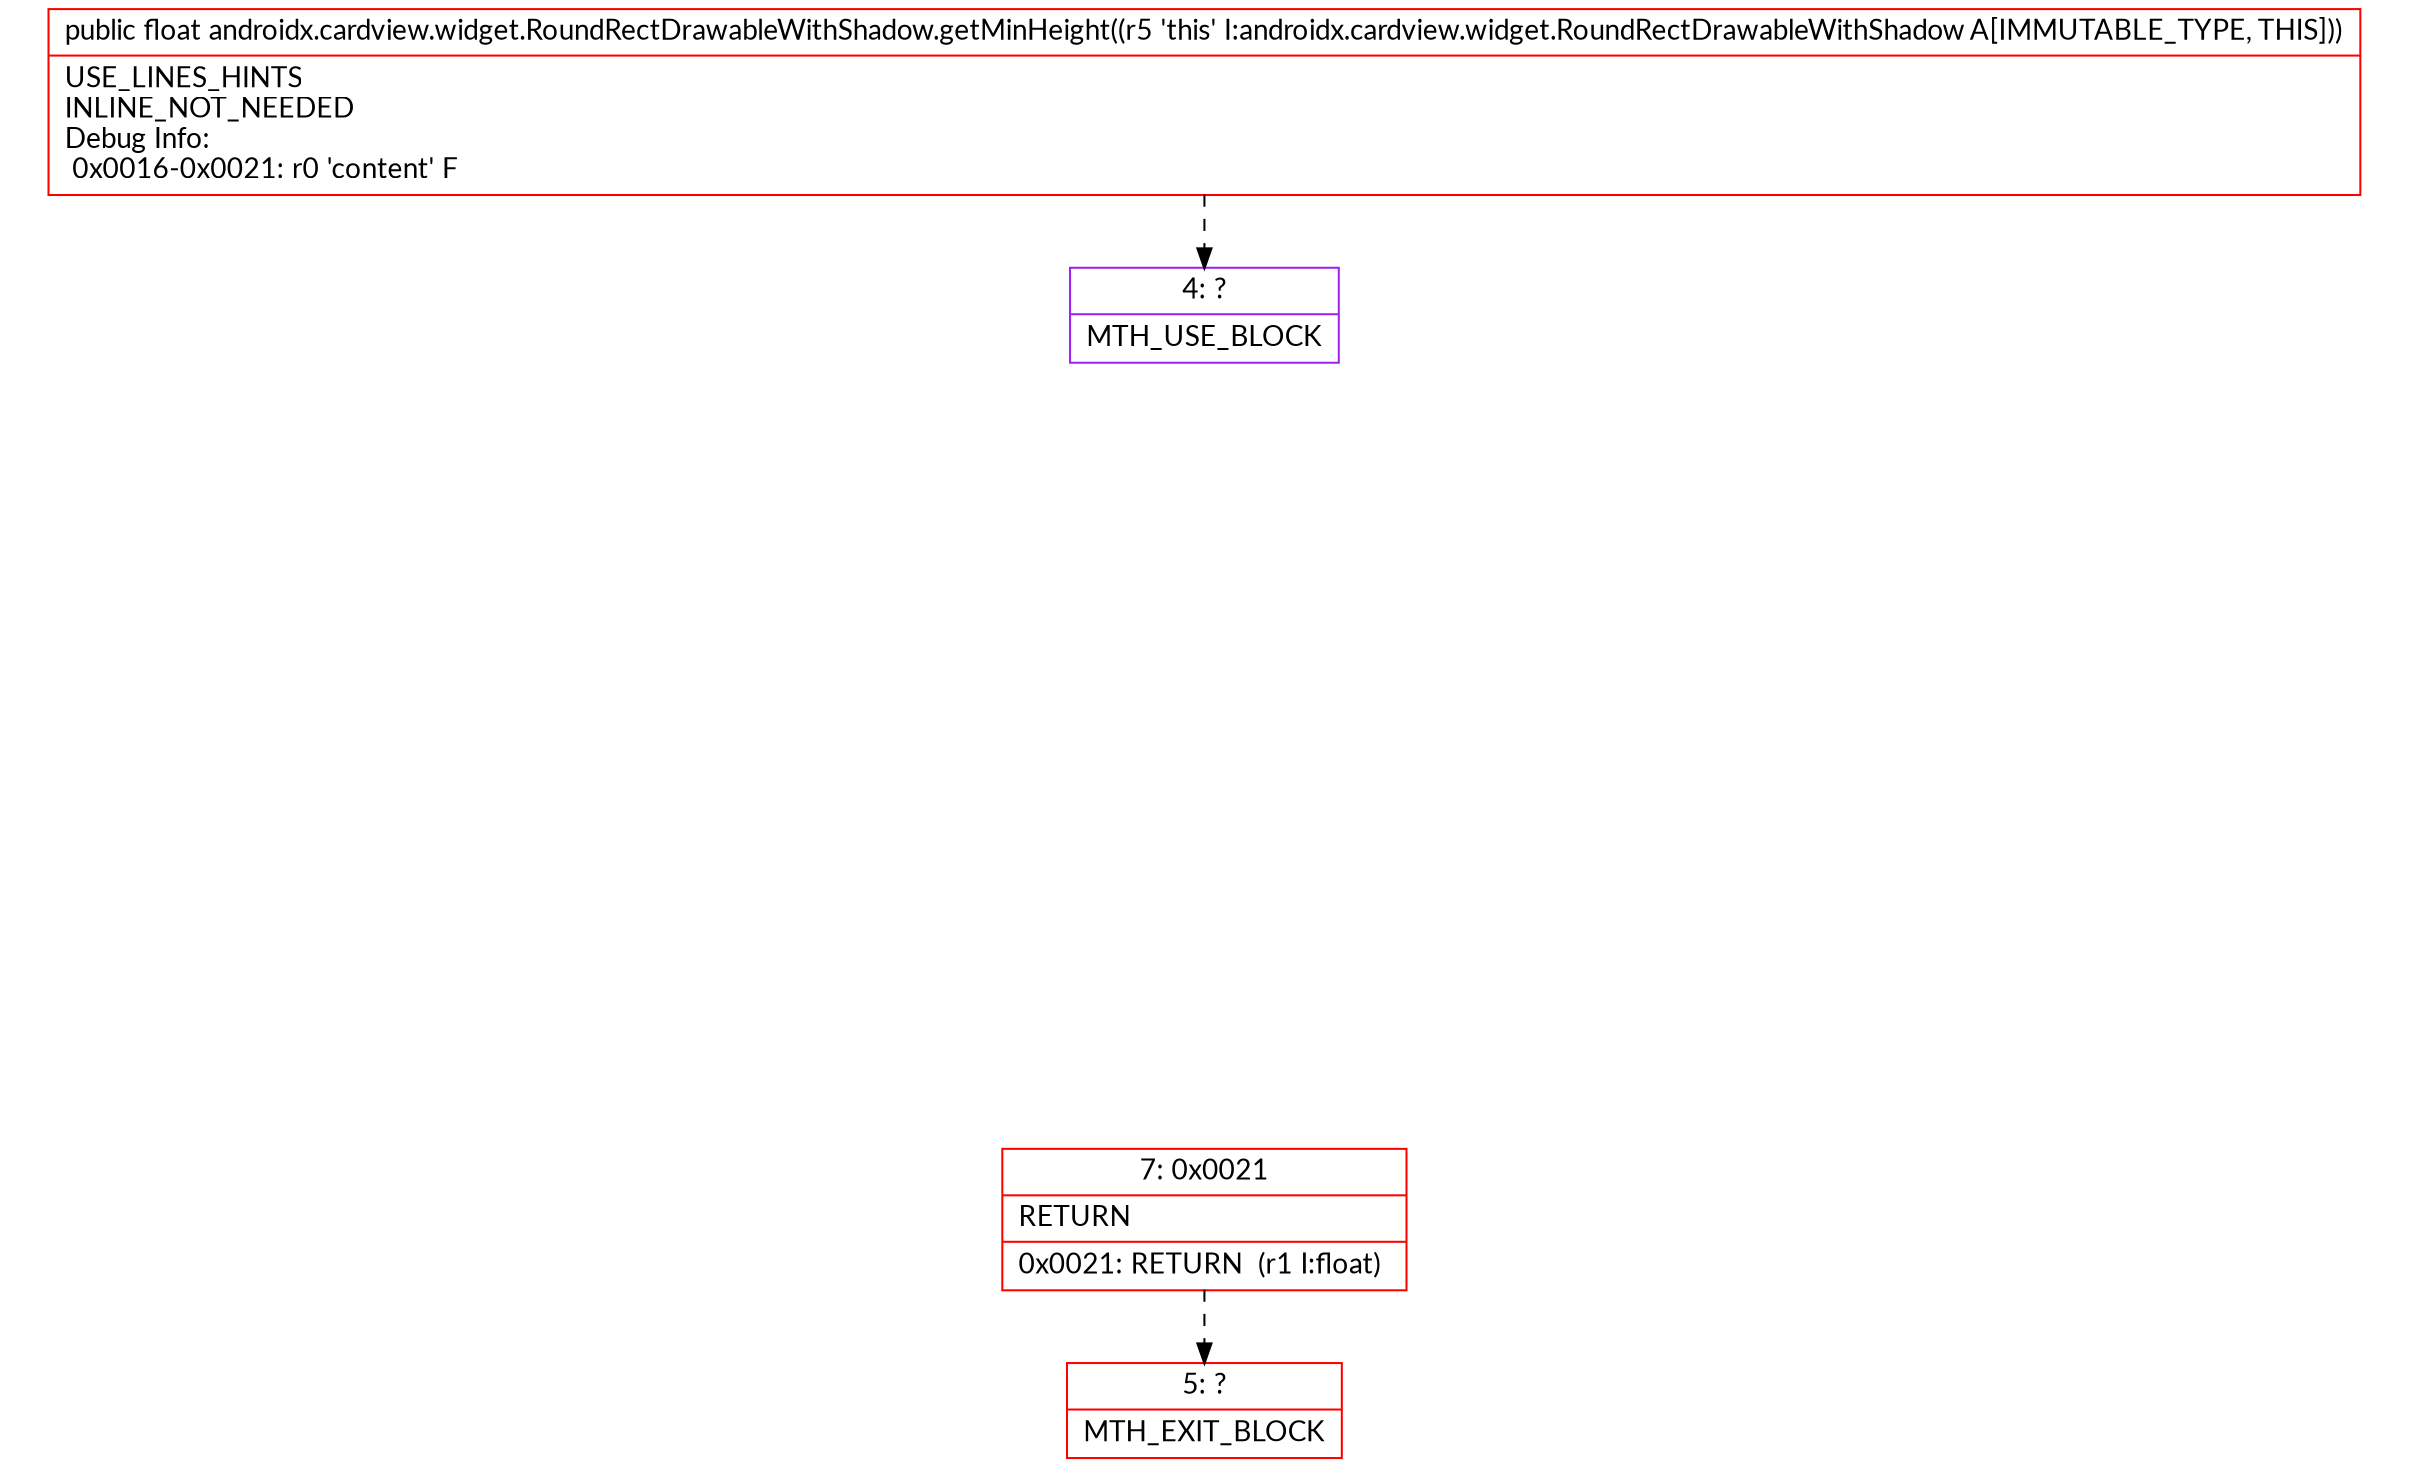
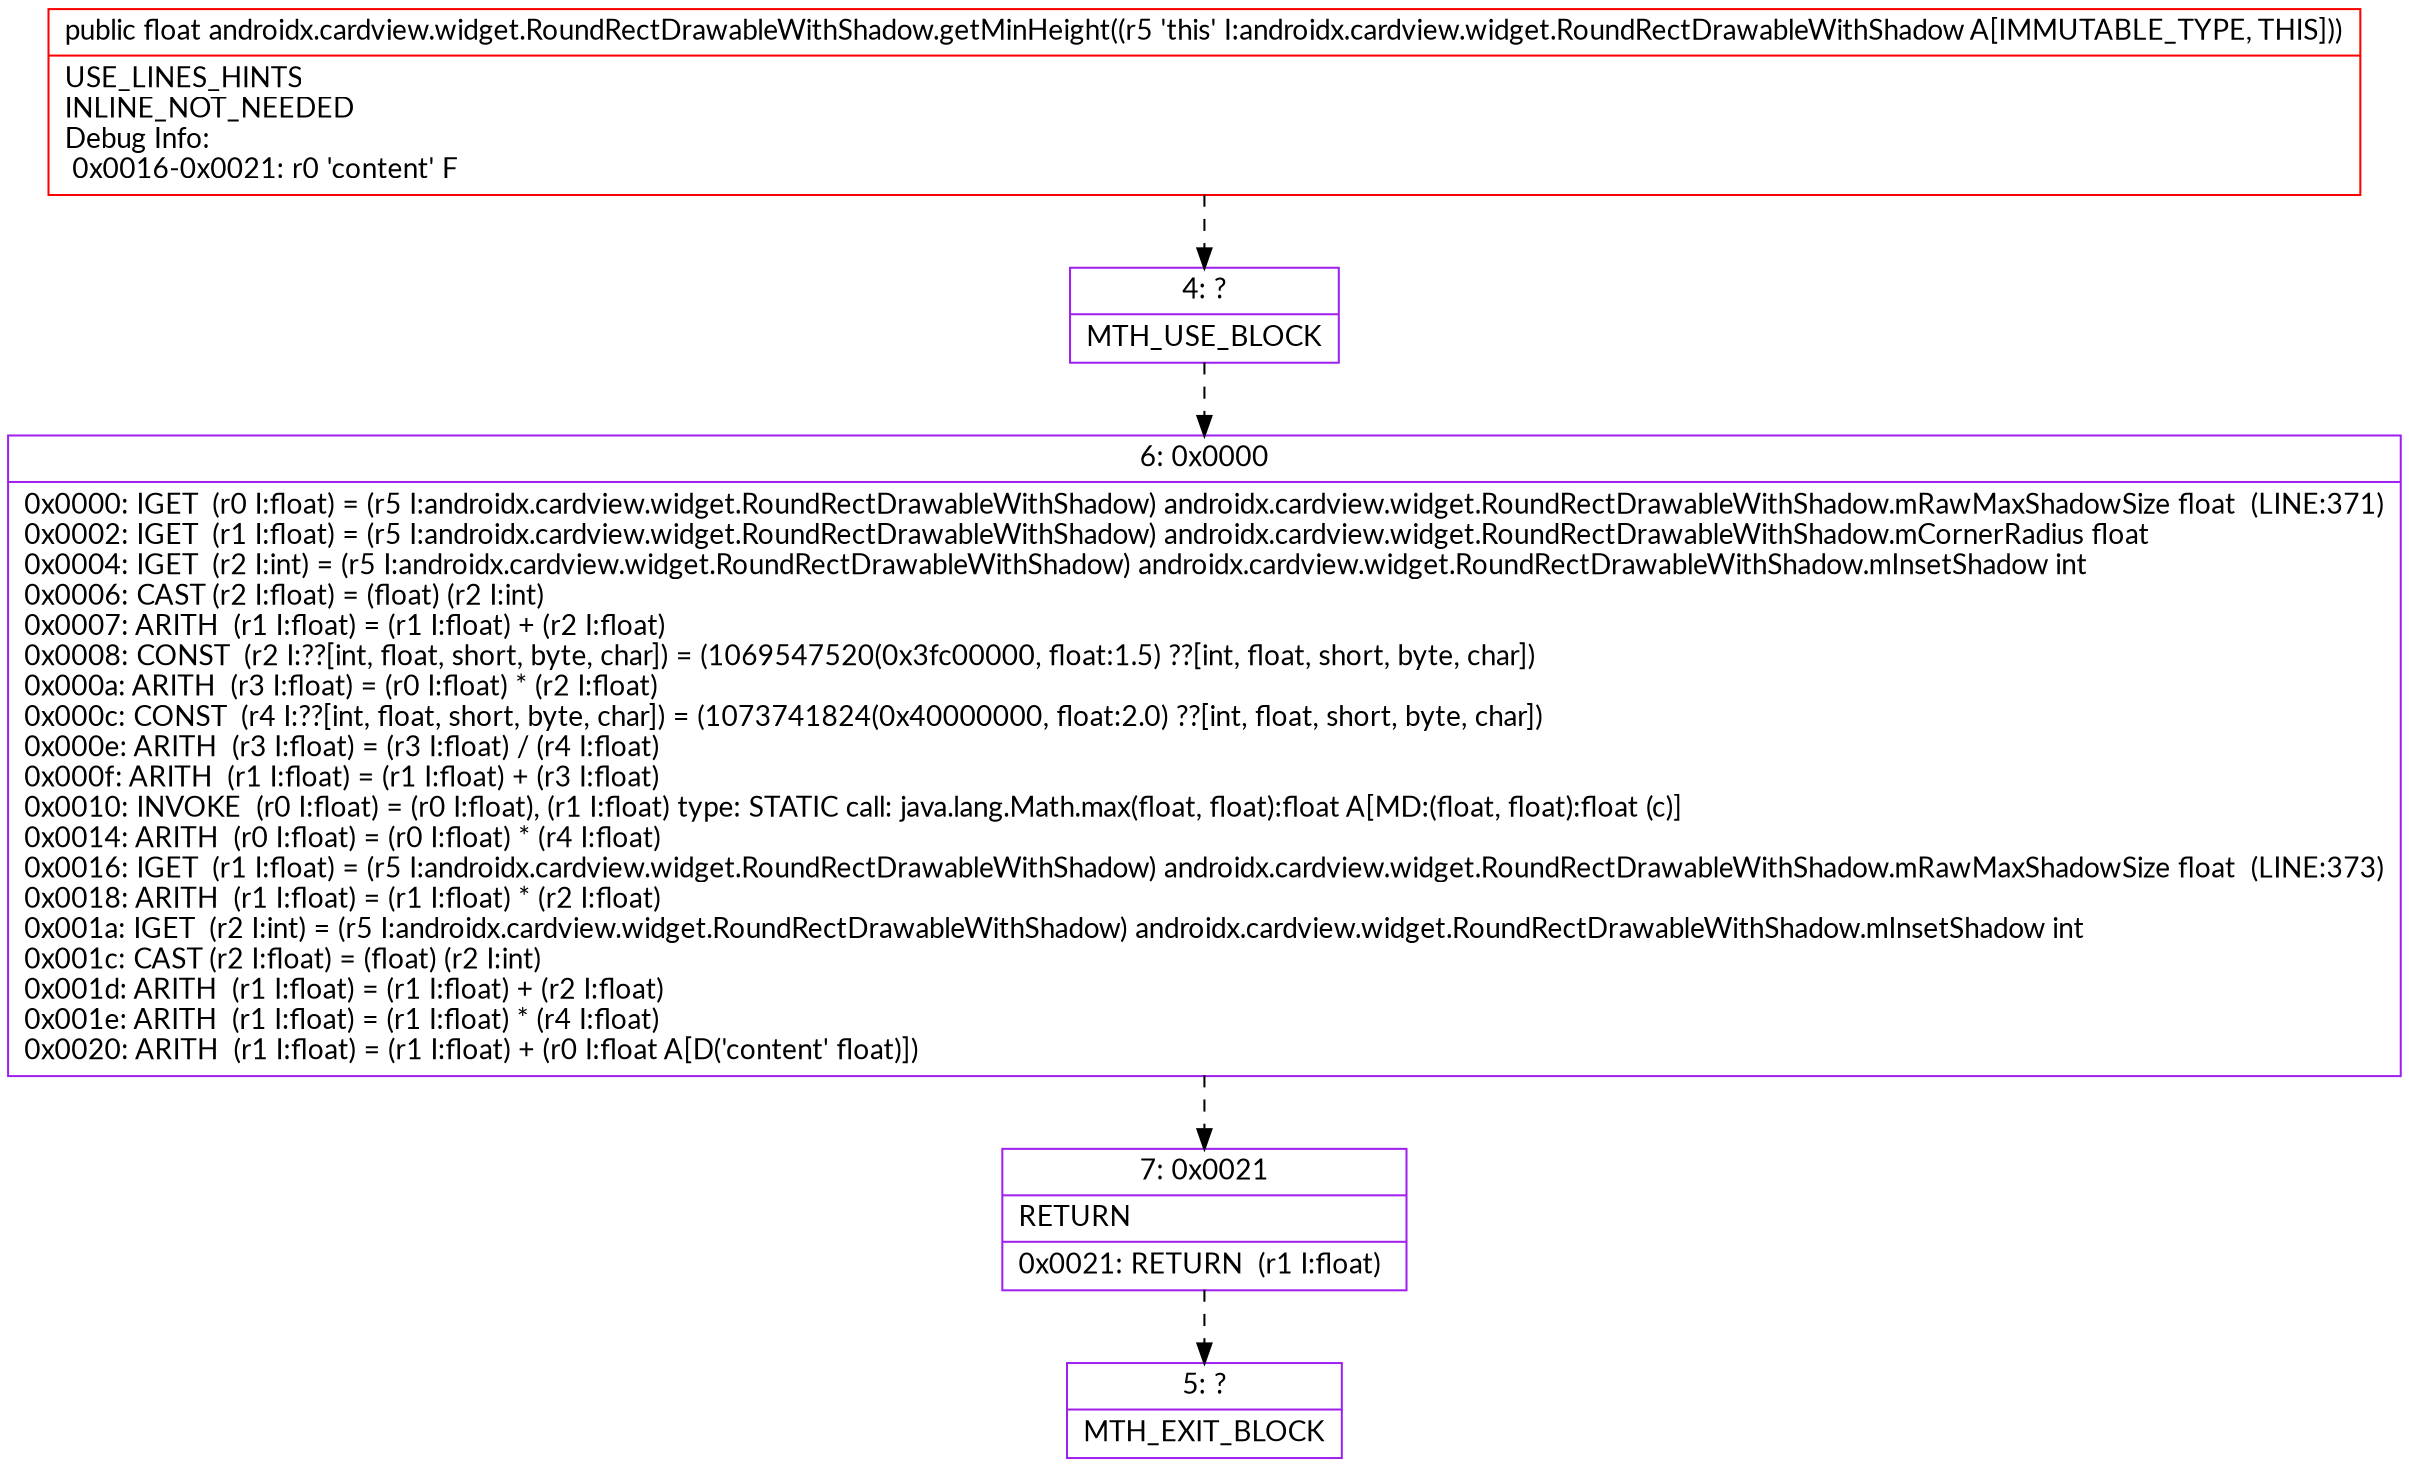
none -> (1204, 756)
(1204, 1220) -> (1204, 1220)
(1204, 1411) -> (1204, 1411)
